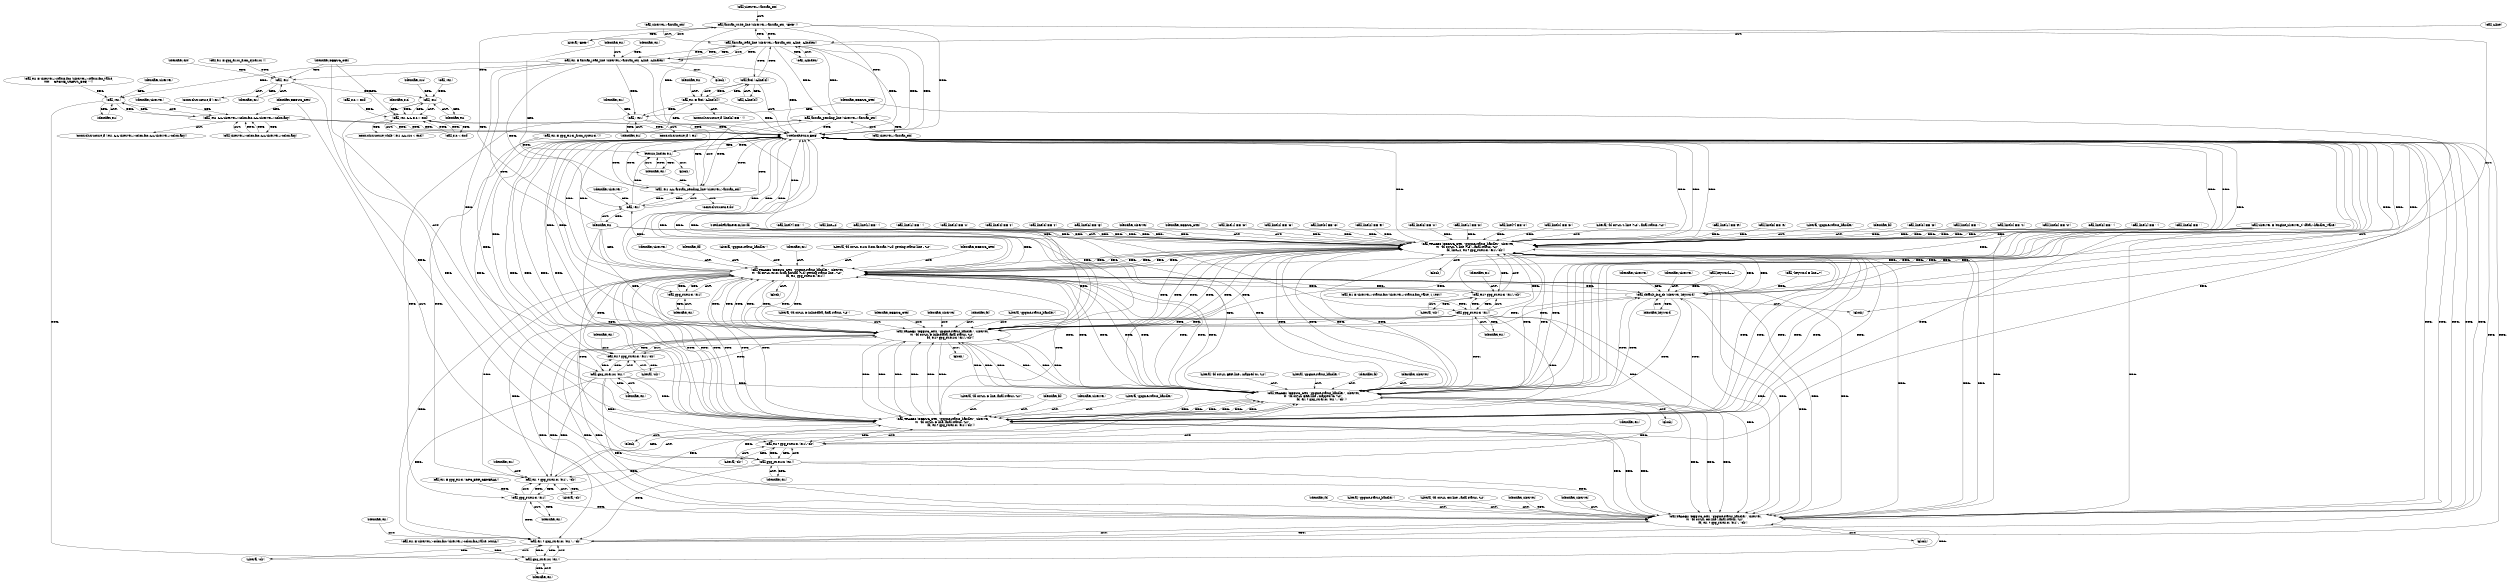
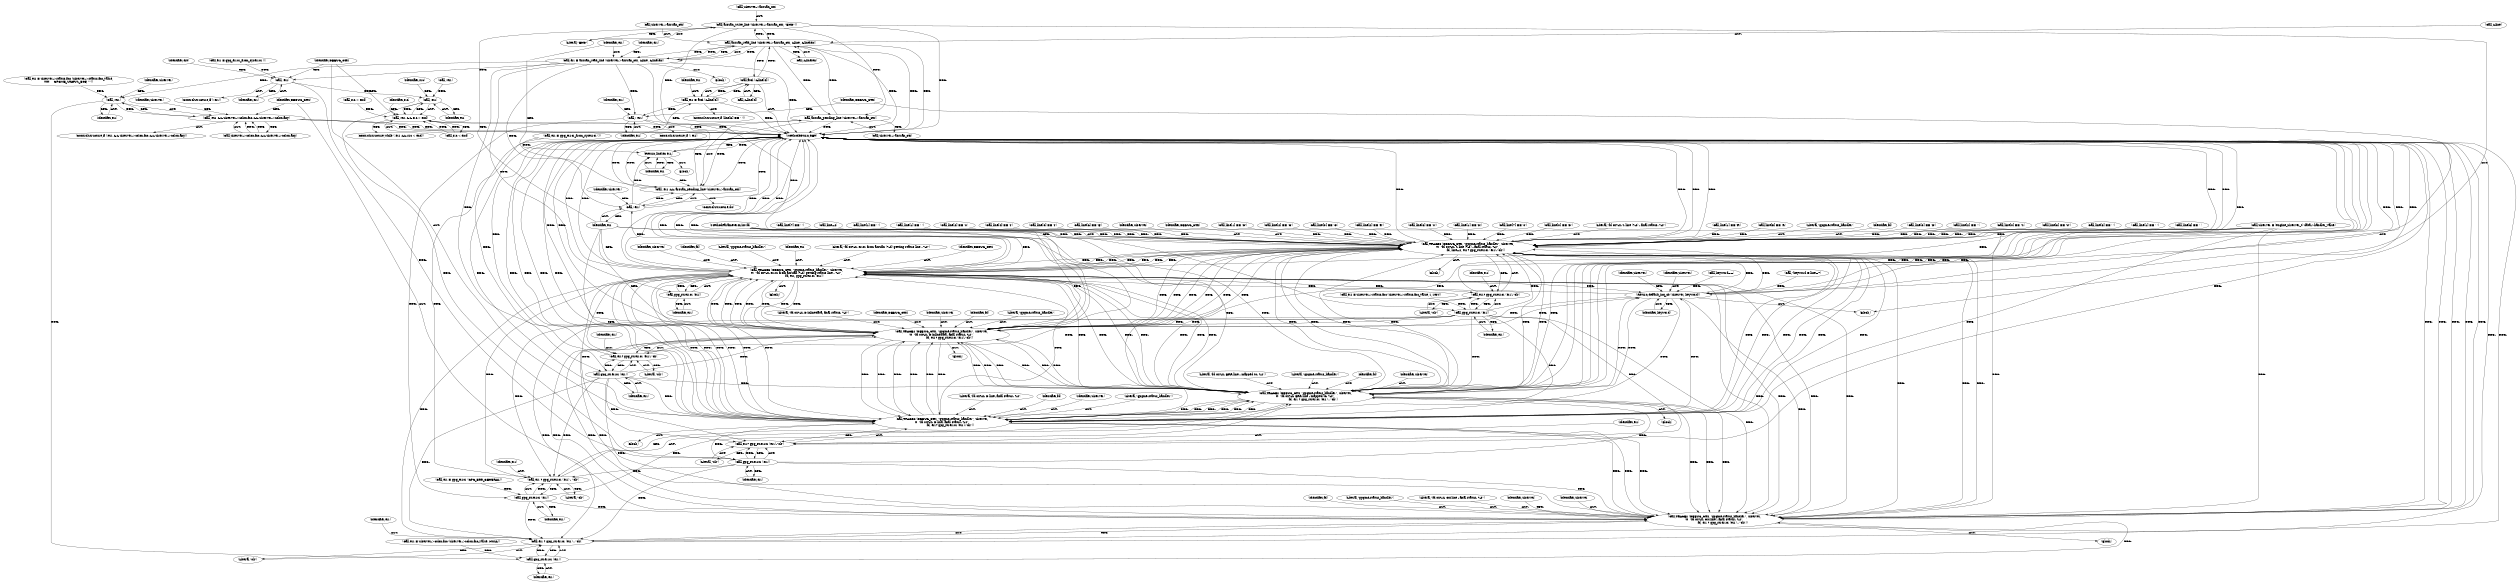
(802, 136) -> (802, 136)
(1666, 295) -> (1668, 295)
